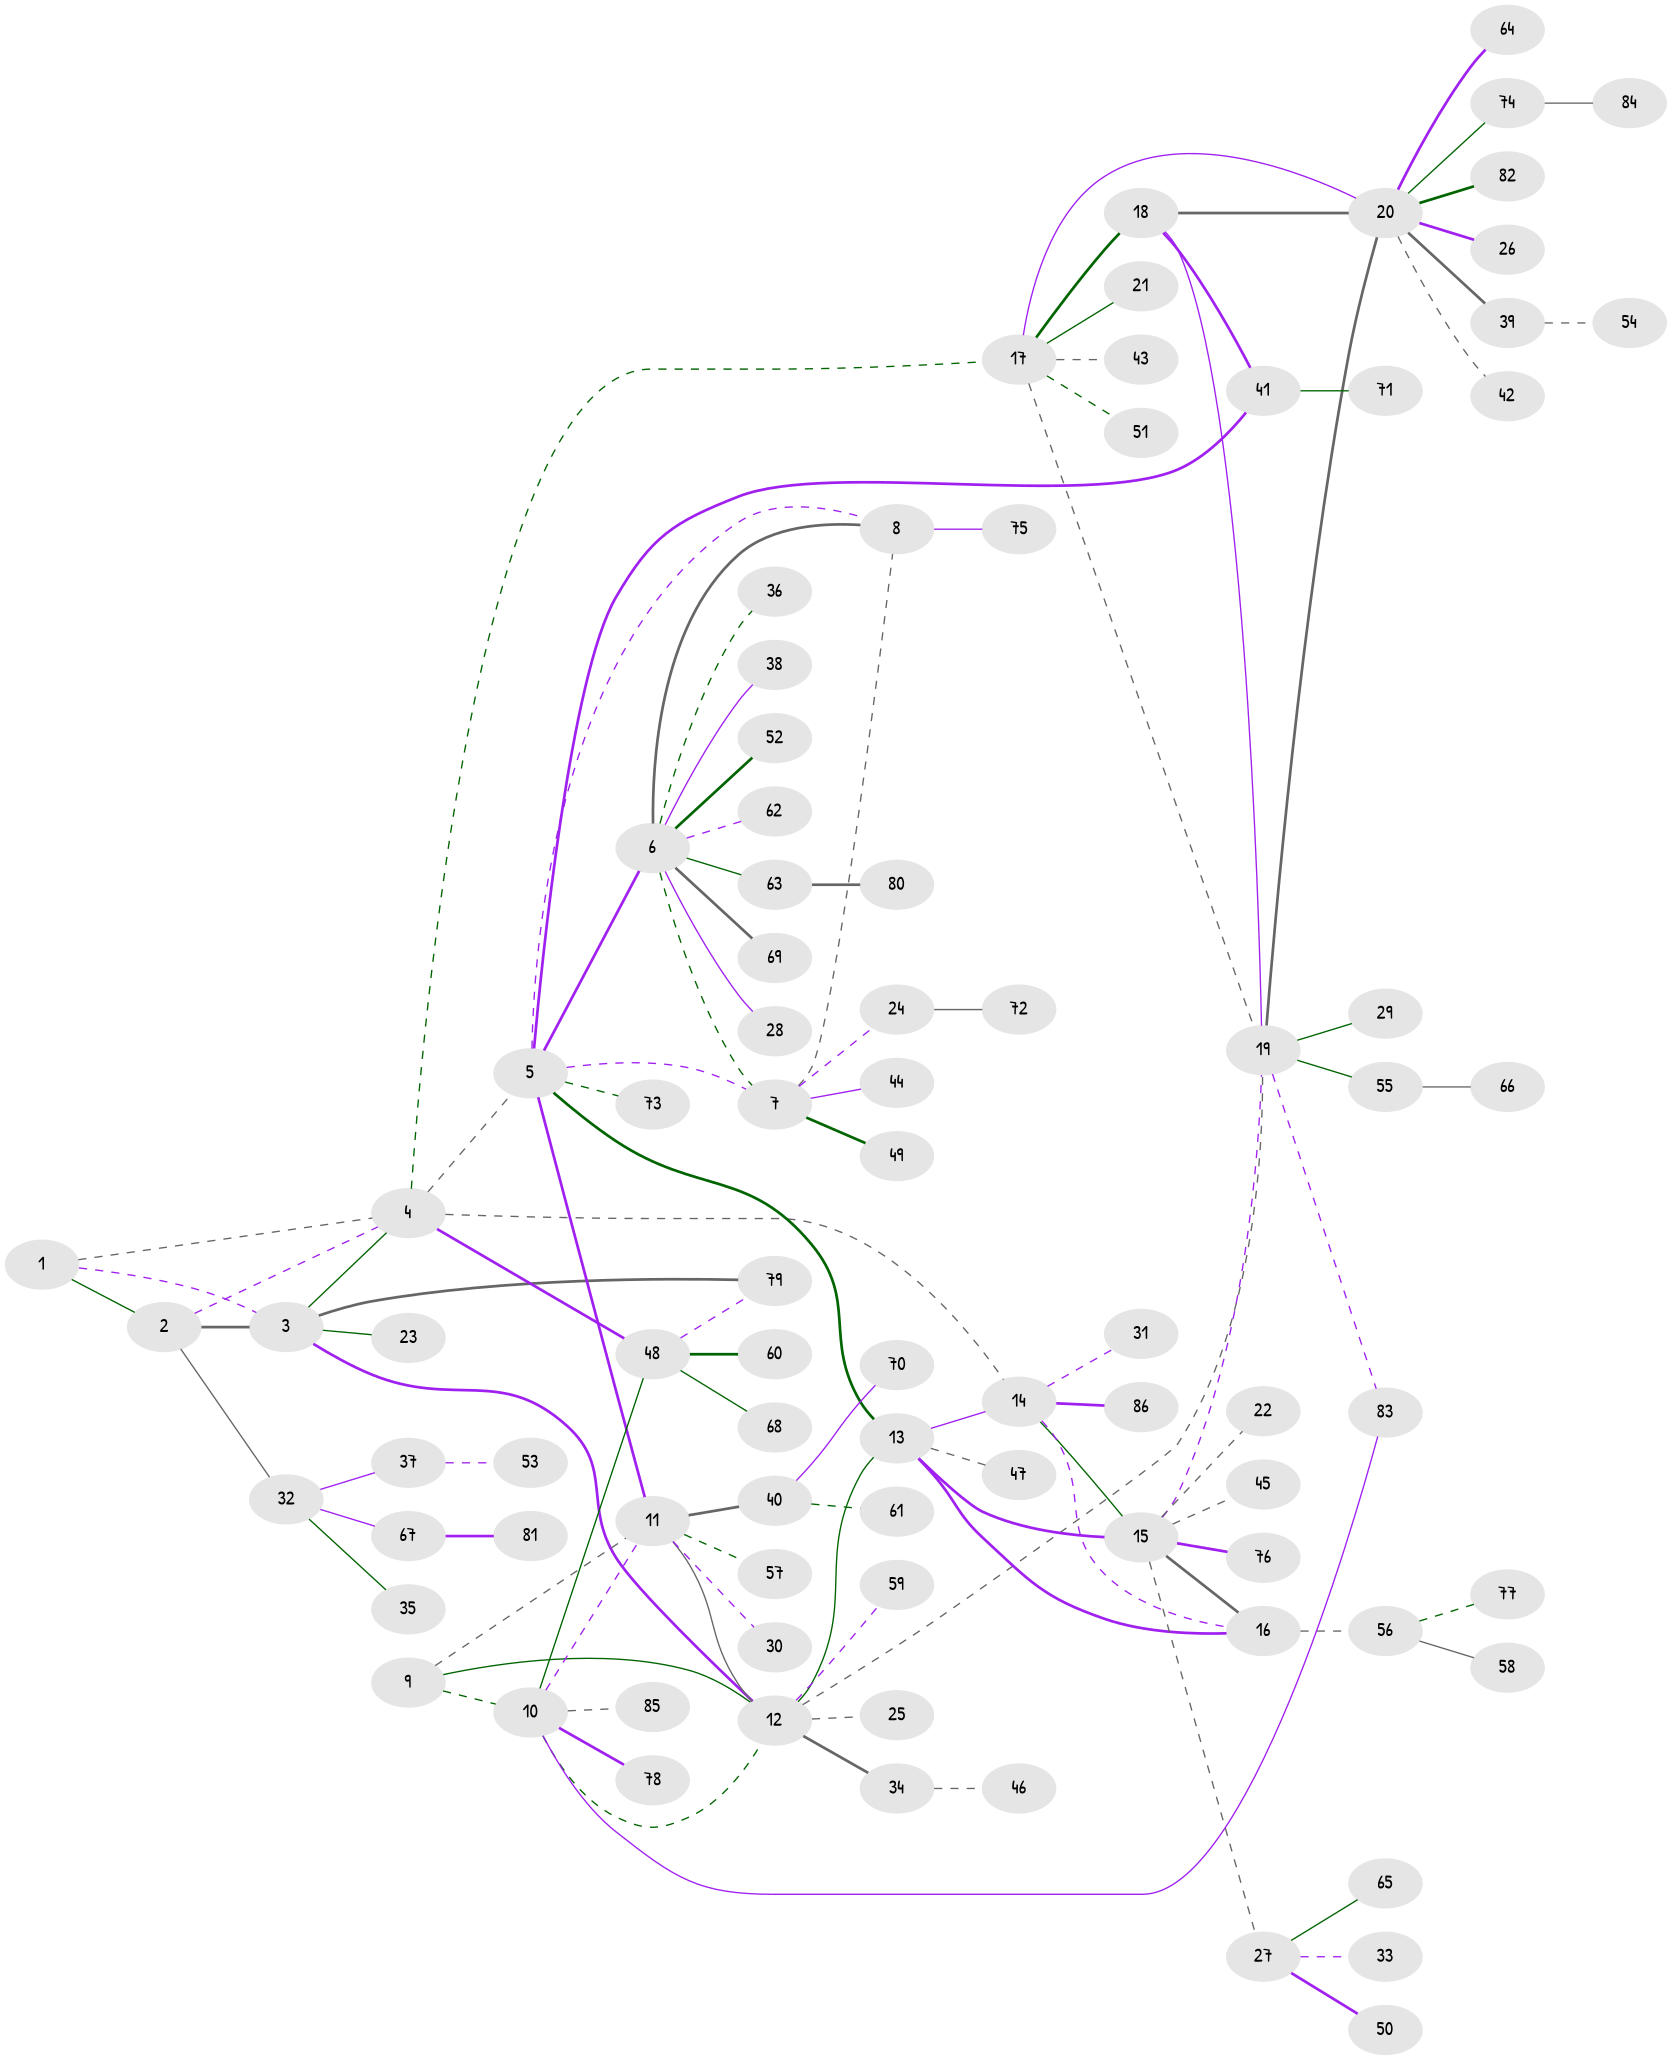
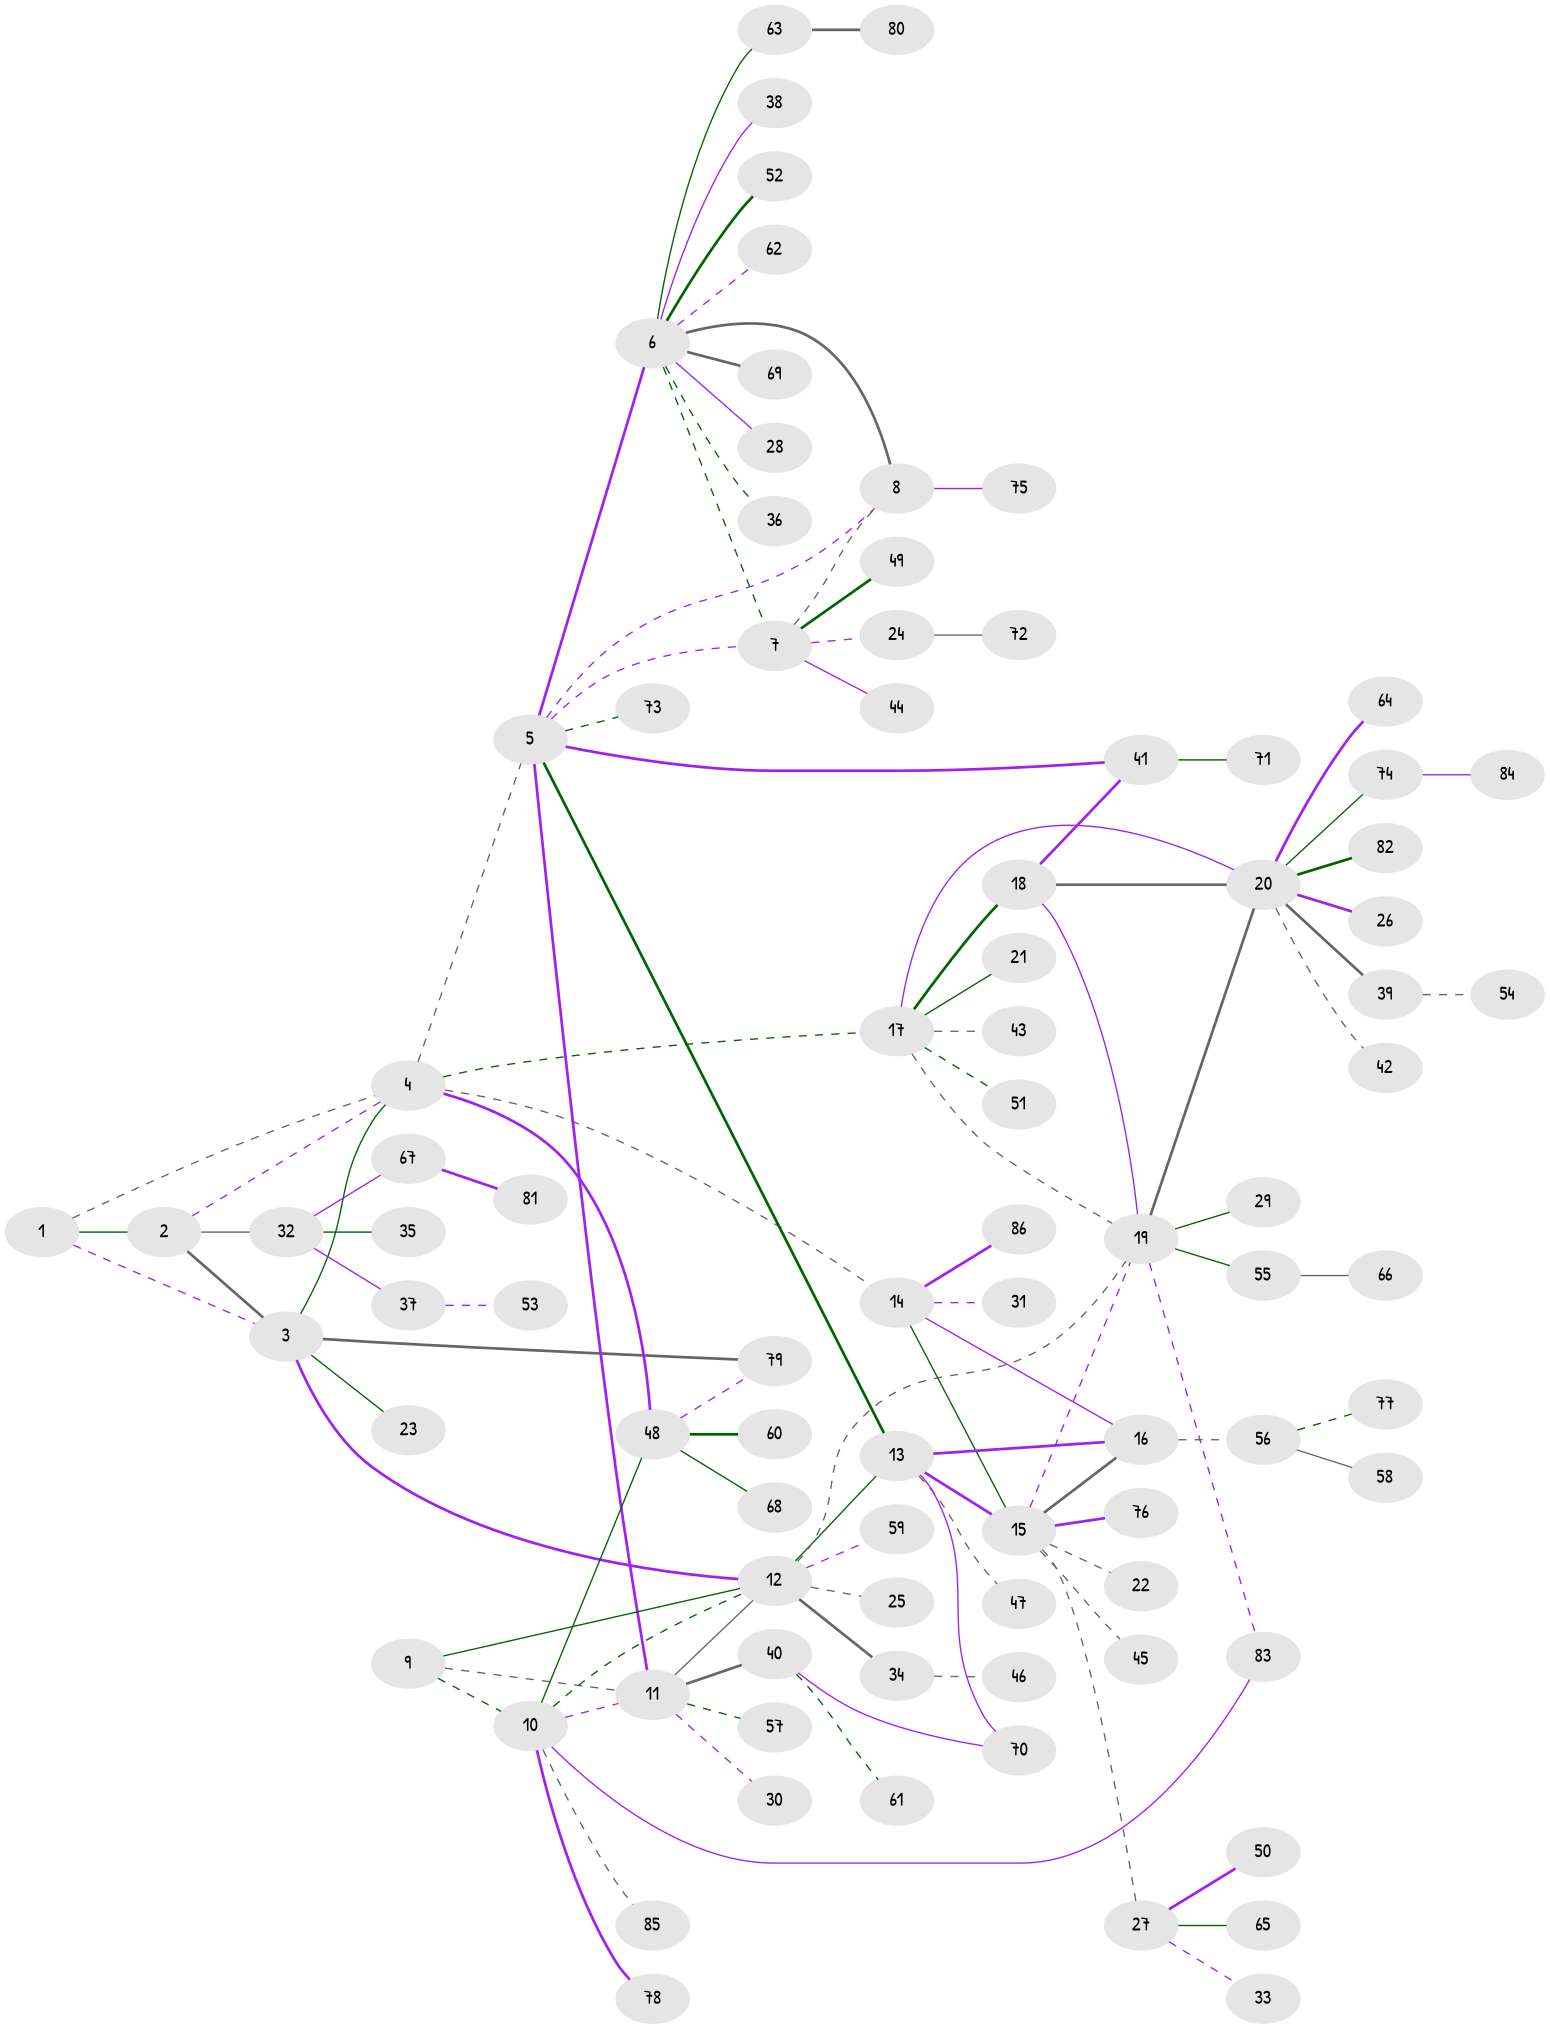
(1569, 103) -> (1447, 775)
(958, 1420) -> (958, 1603)
(1094, 1561) -> (1019, 1371)
